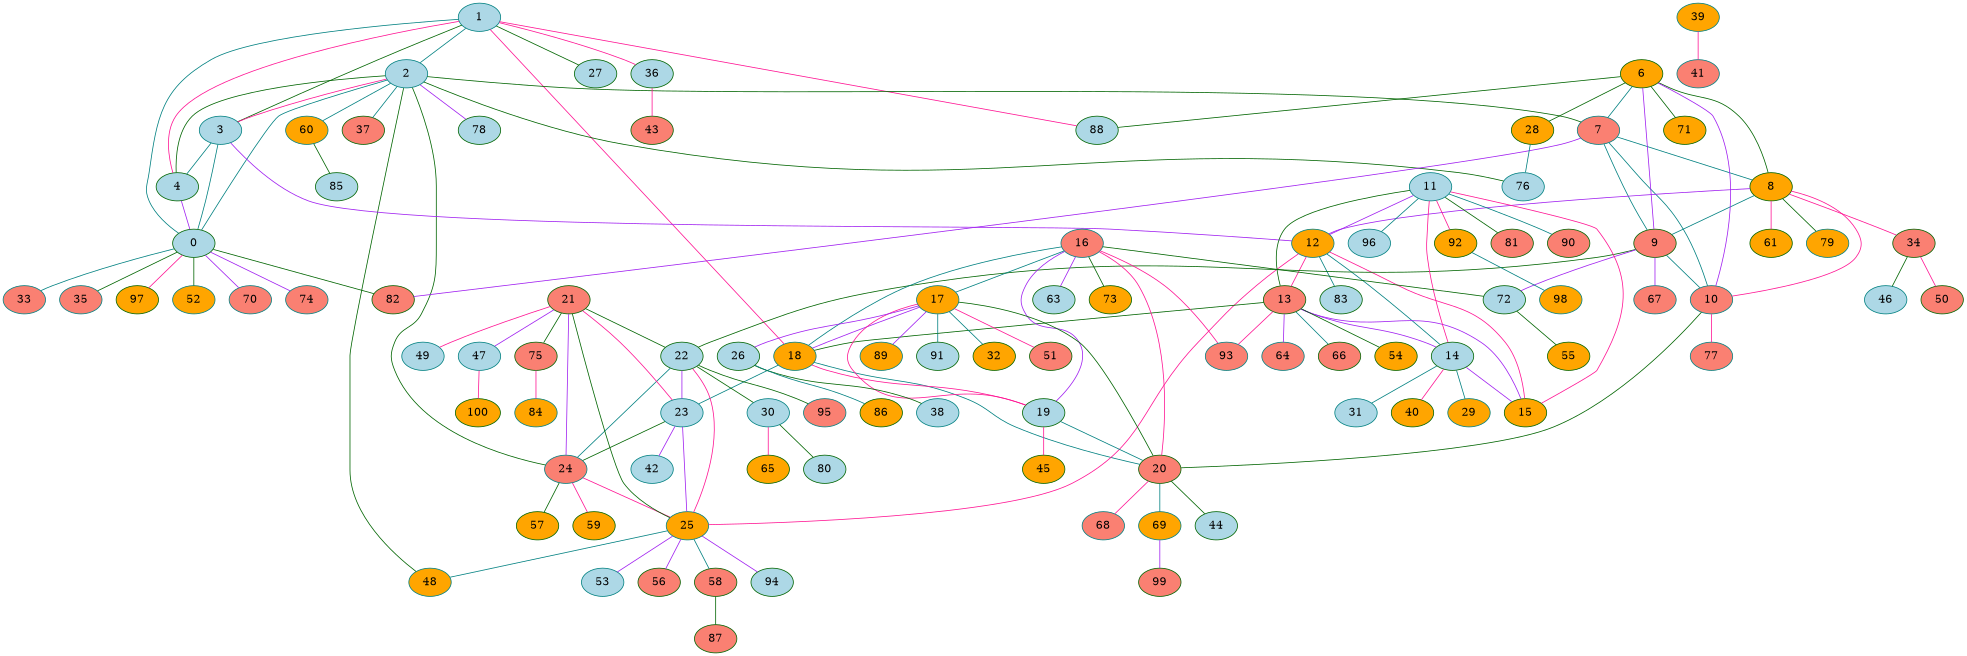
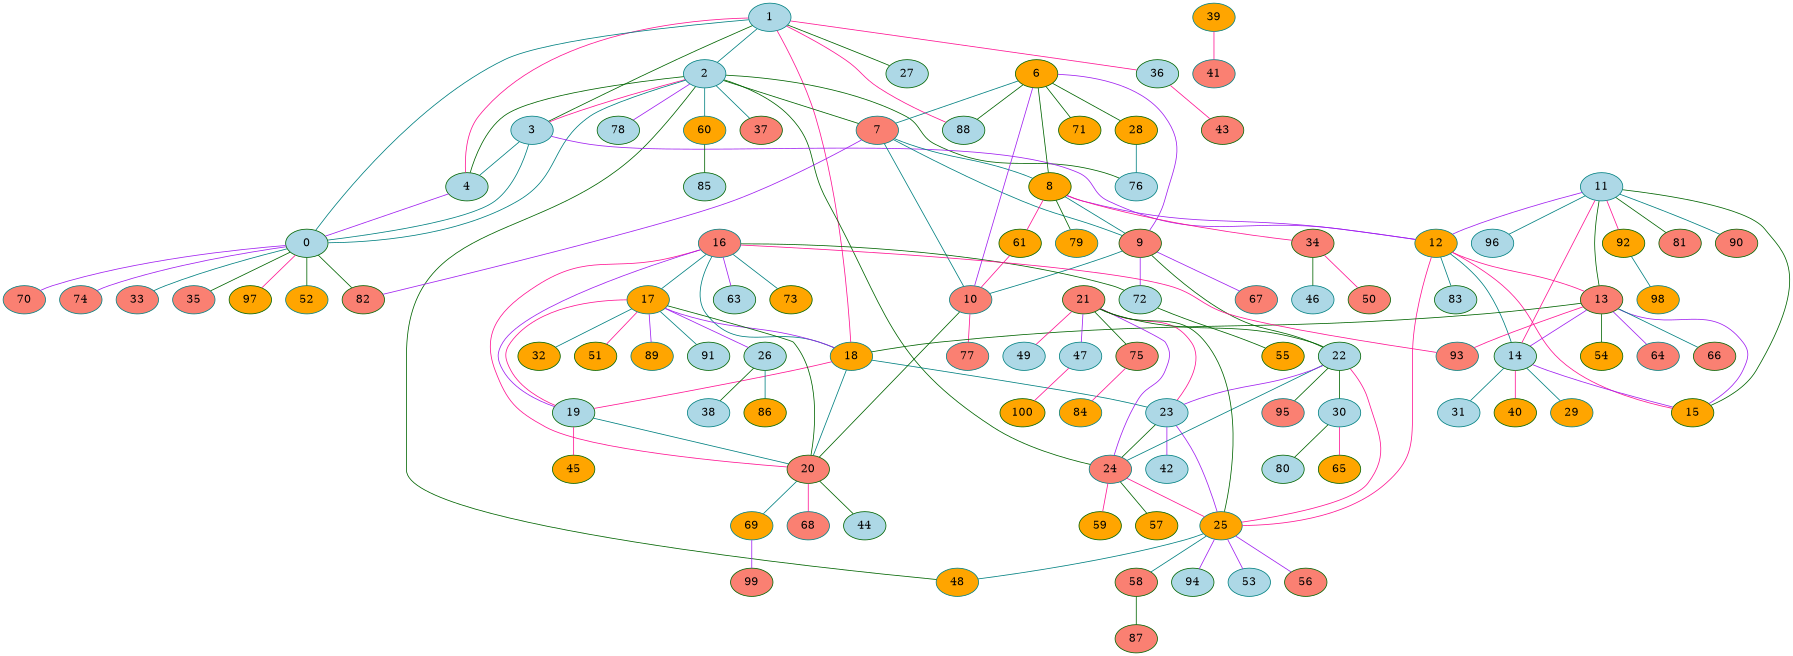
(1610, 249) -> (1784, 255)
(1847, 265) -> (995, 272)
(1097, 272) -> (755, 272)
(1051, 356) -> (596, 356)
